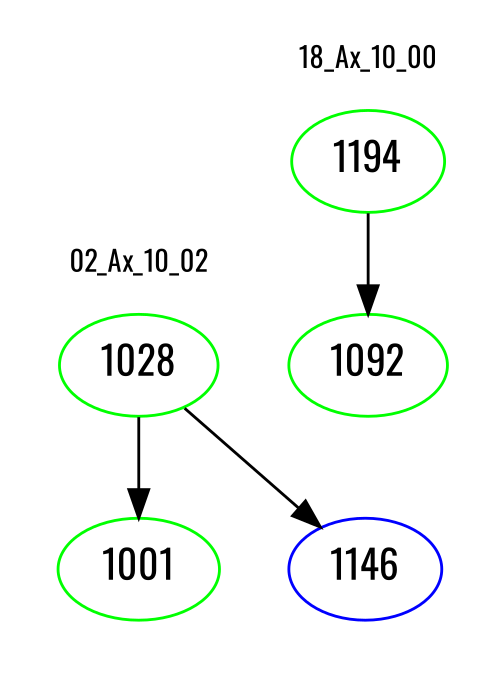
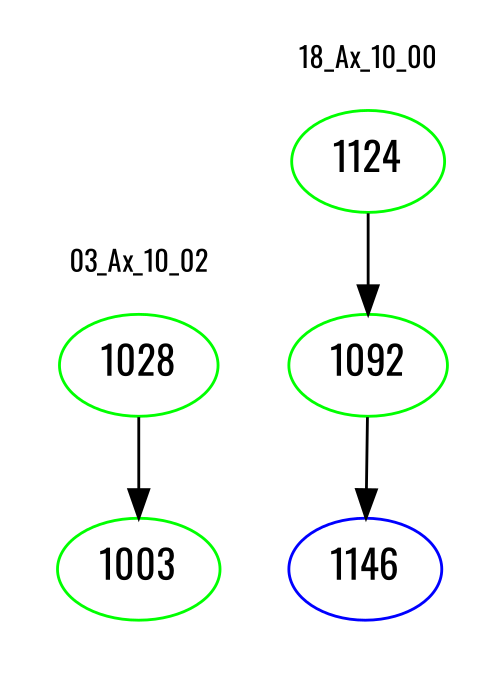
(368, 161) -> (368, 161)
(139, 265) -> (139, 265)
(225, 443) -> (367, 453)
(139, 569) -> (139, 569)
